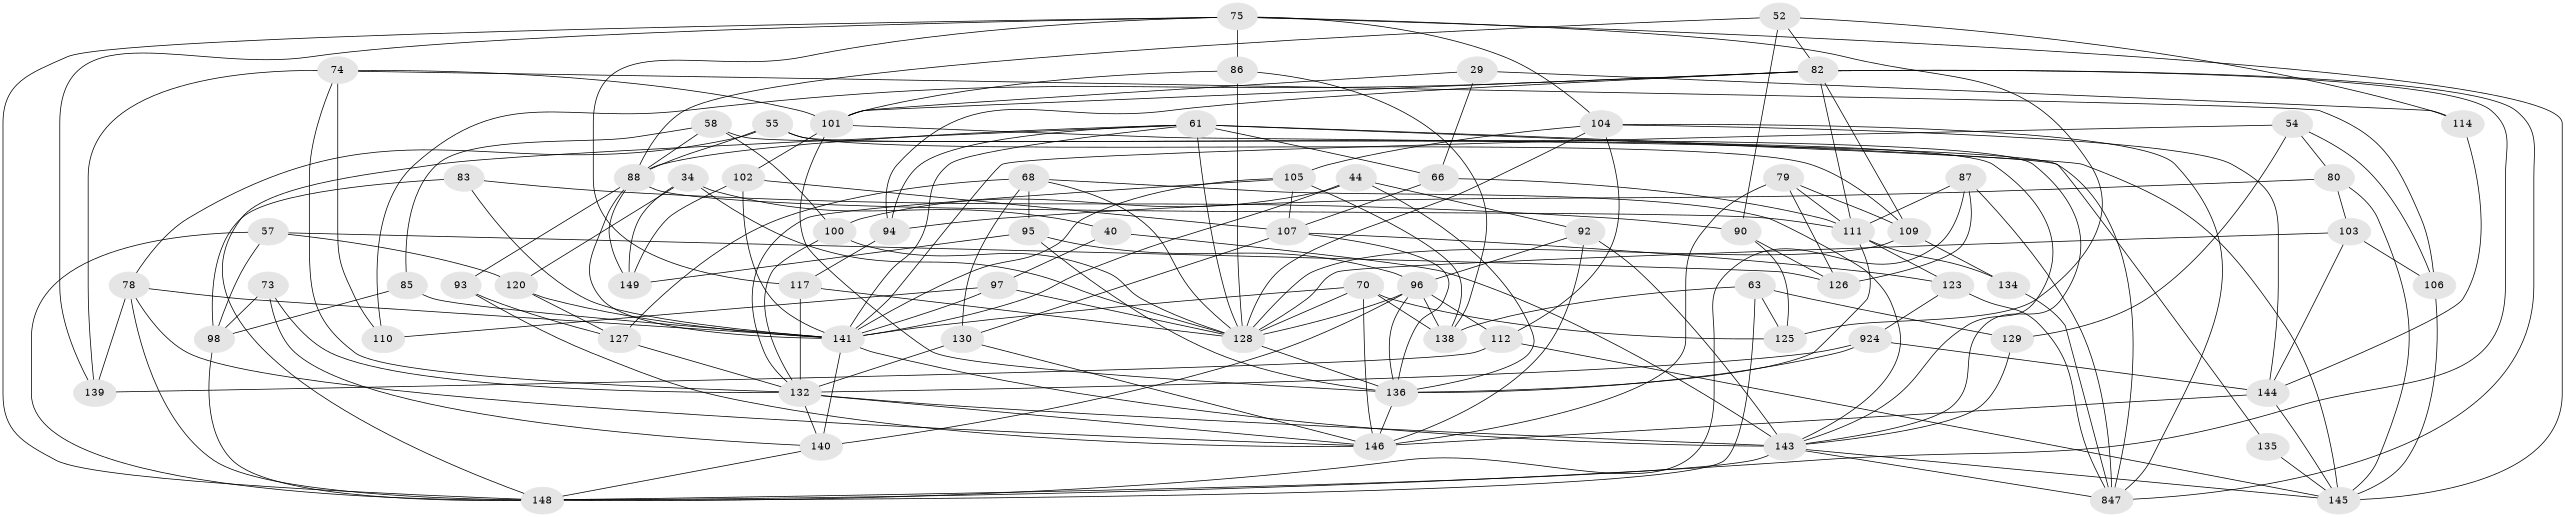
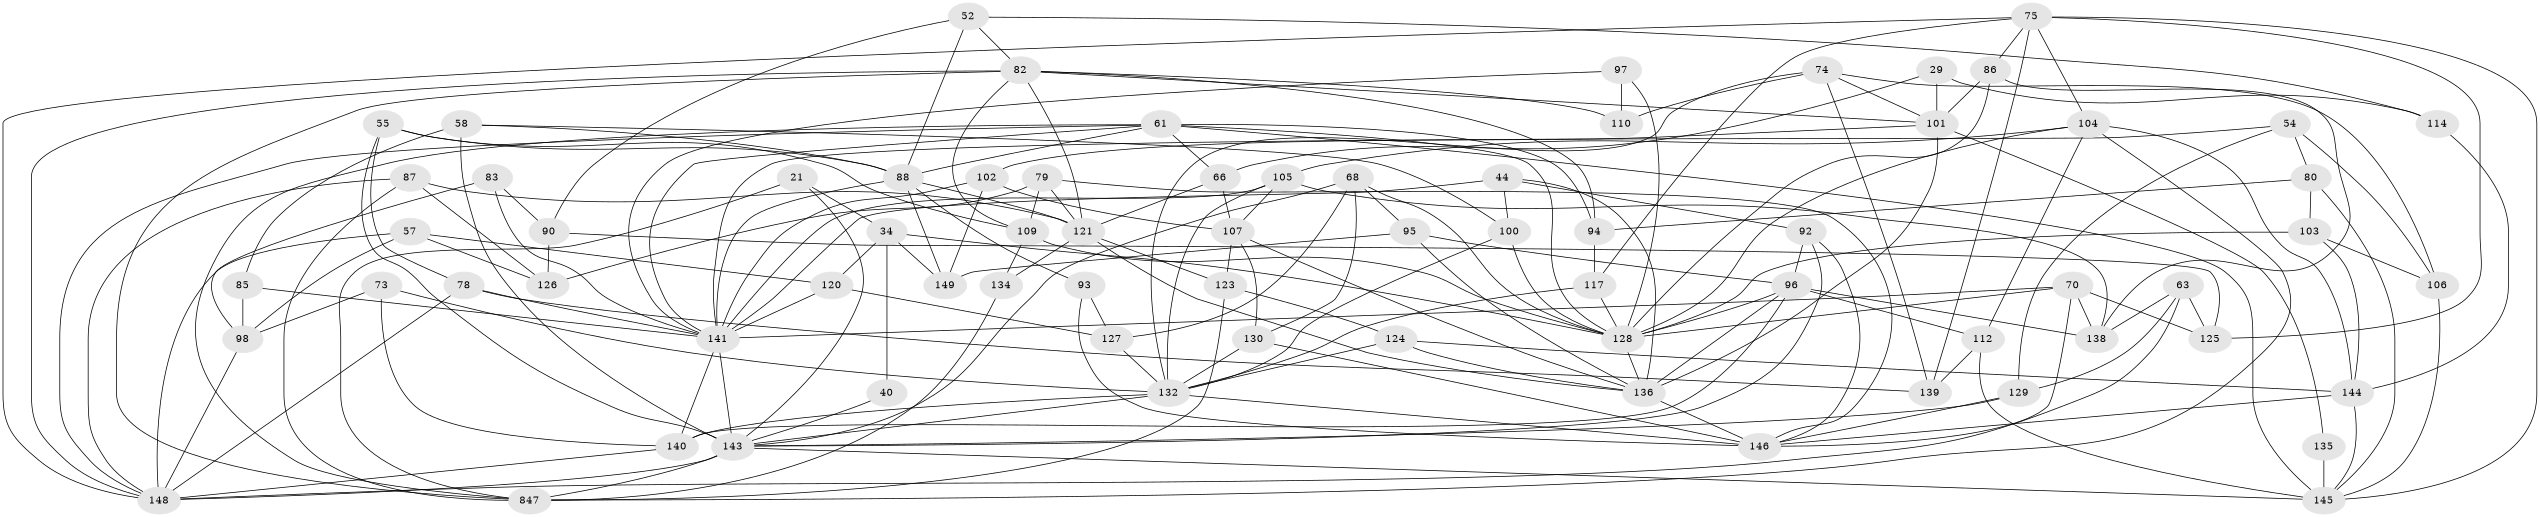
none -> (797, 178)
(1853, 232) -> (1083, 232)
(1048, 261) -> none
(1870, 339) -> (1396, 339)
(730, 417) -> (1889, 420)
